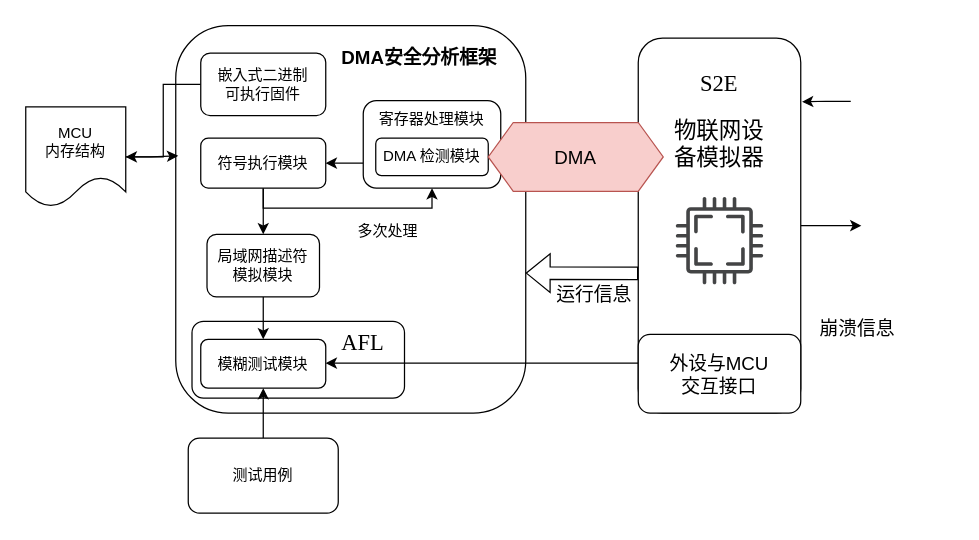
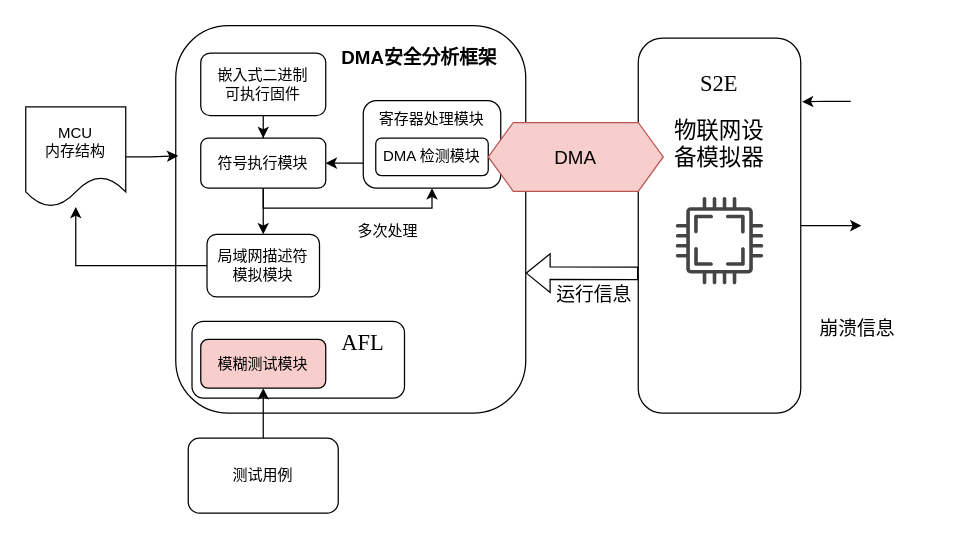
(163, 100) -> (263, 131)
(263, 321) -> (117, 266)
(486, 363) -> none
(263, 364) -> (263, 364)
(719, 374) -> none
